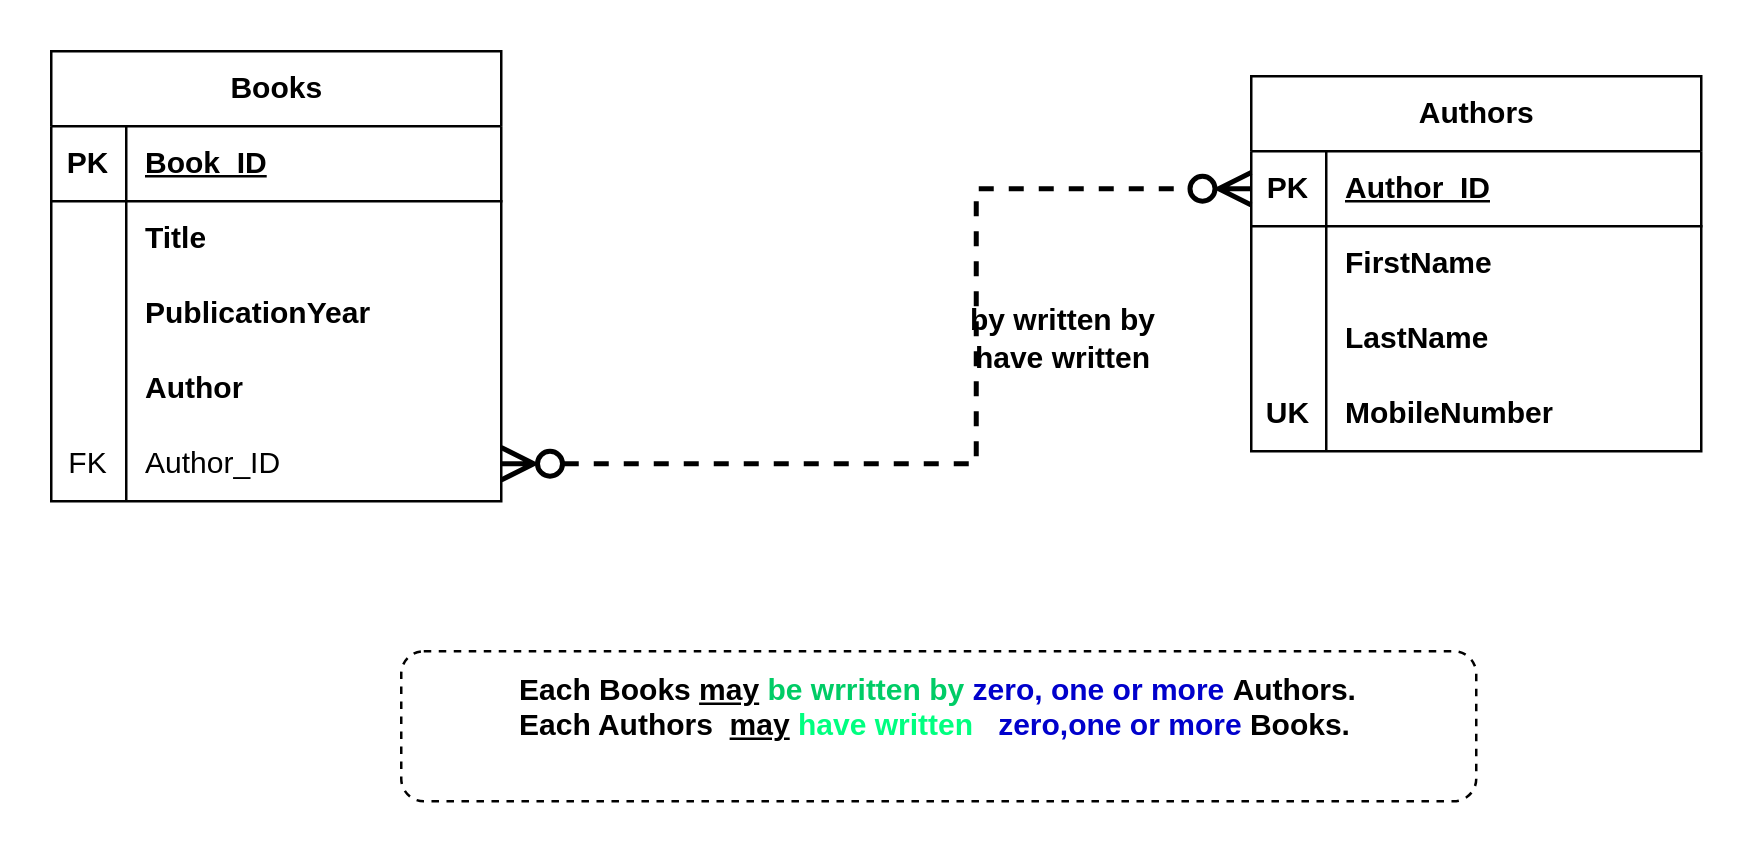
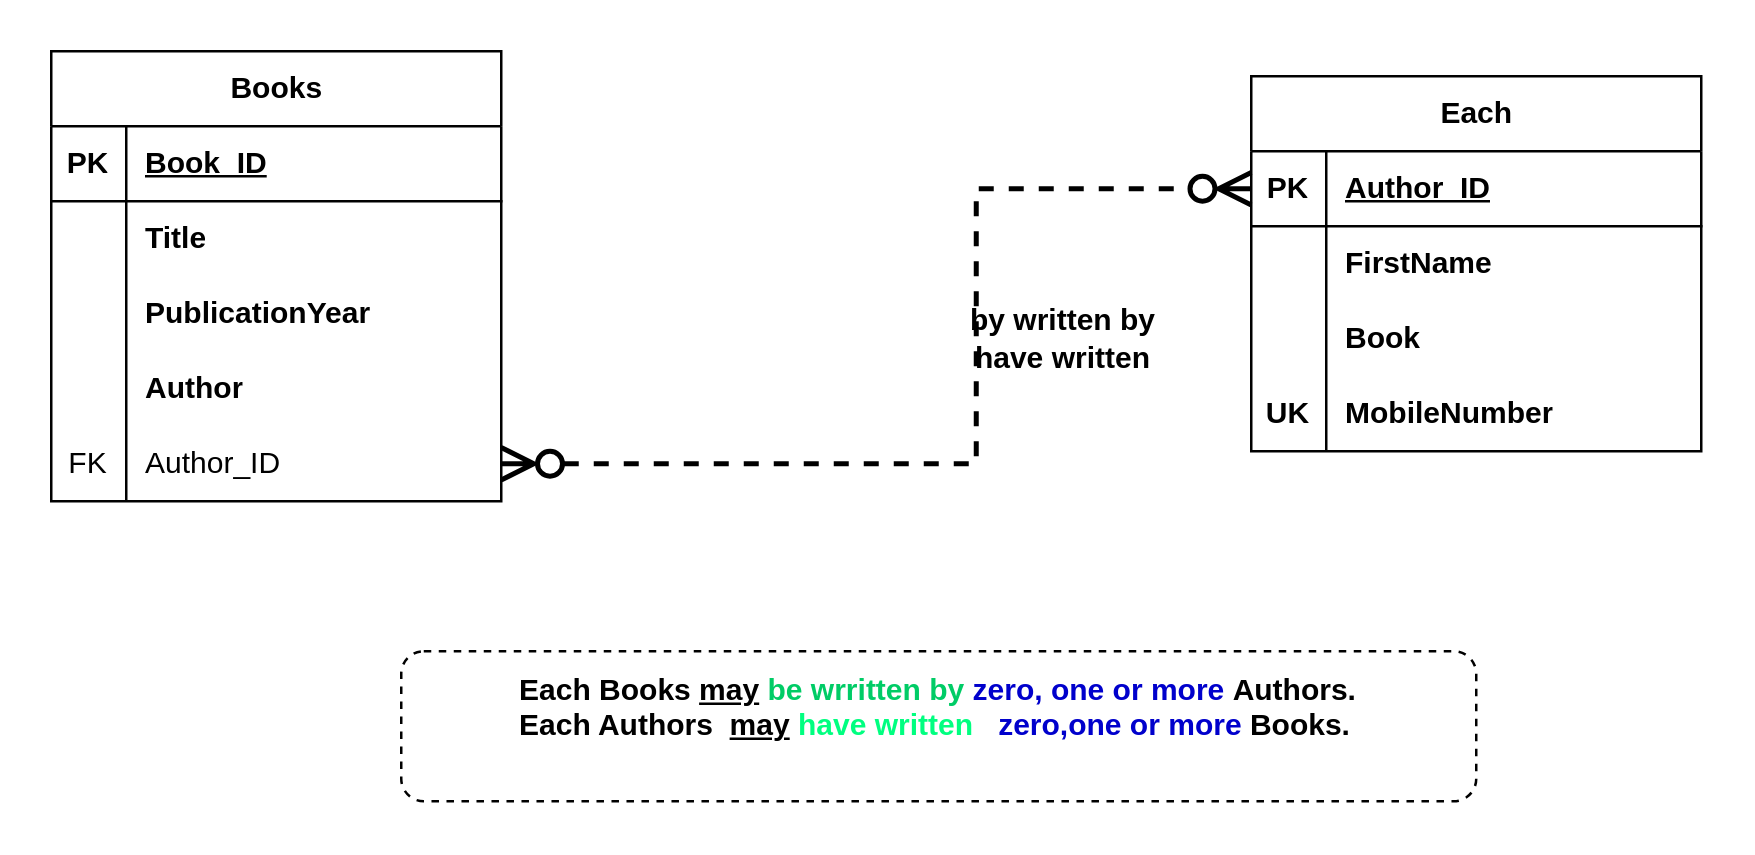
(1478, 114) -> (1478, 114)
(1413, 339) -> (1380, 339)
